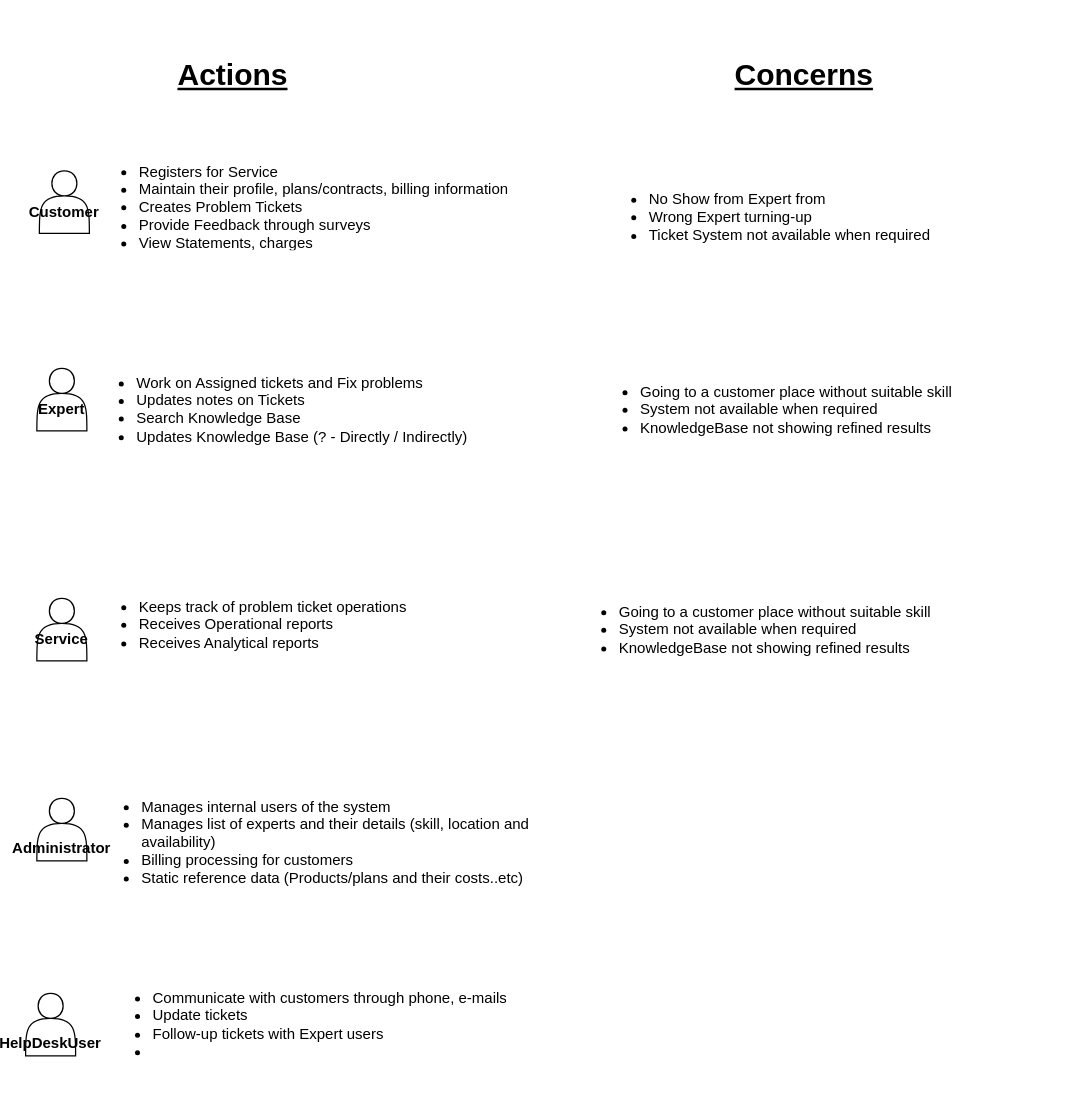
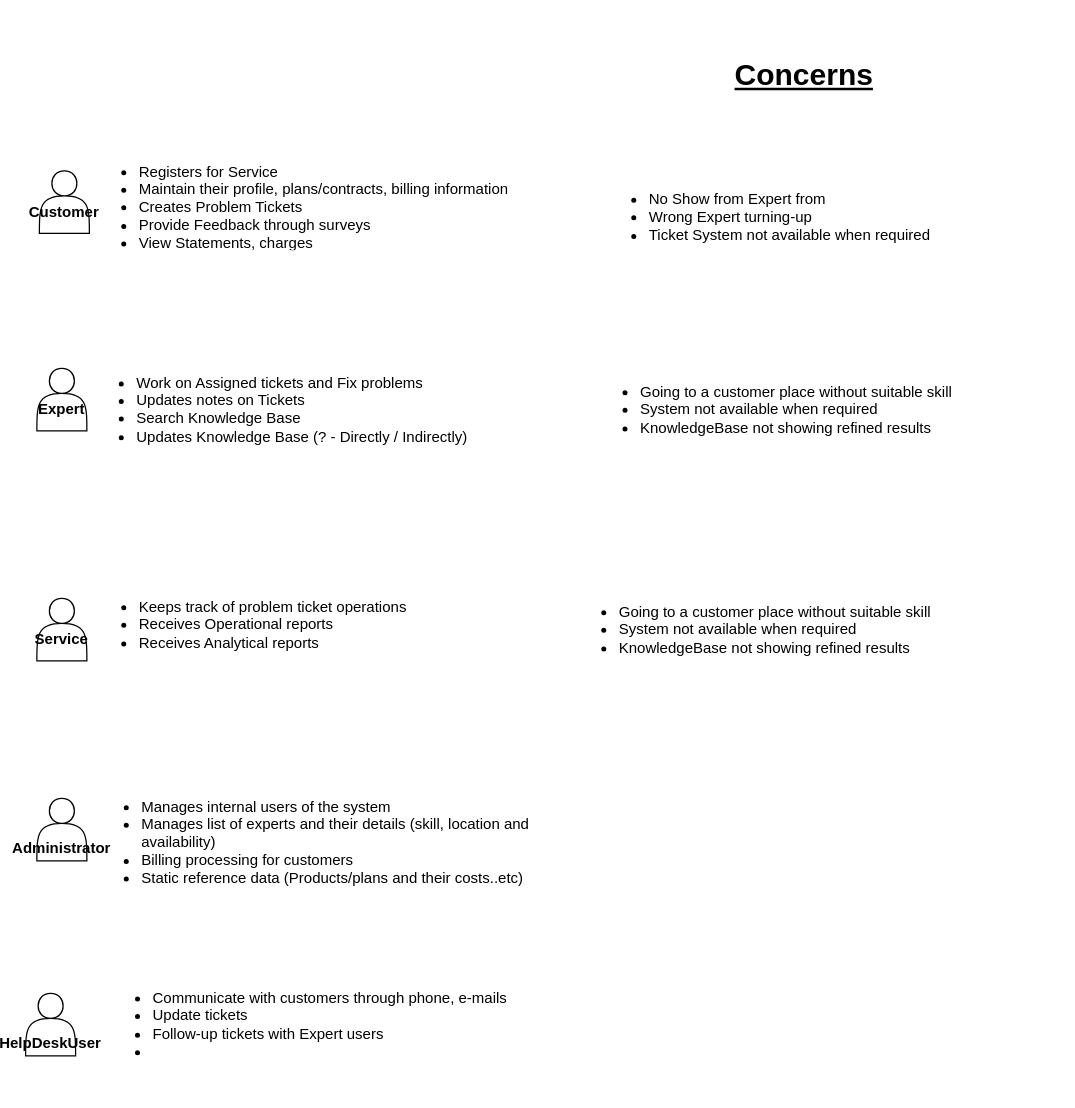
(233, 76) -> none
